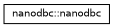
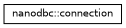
(57, 14) -> (63, 14)
